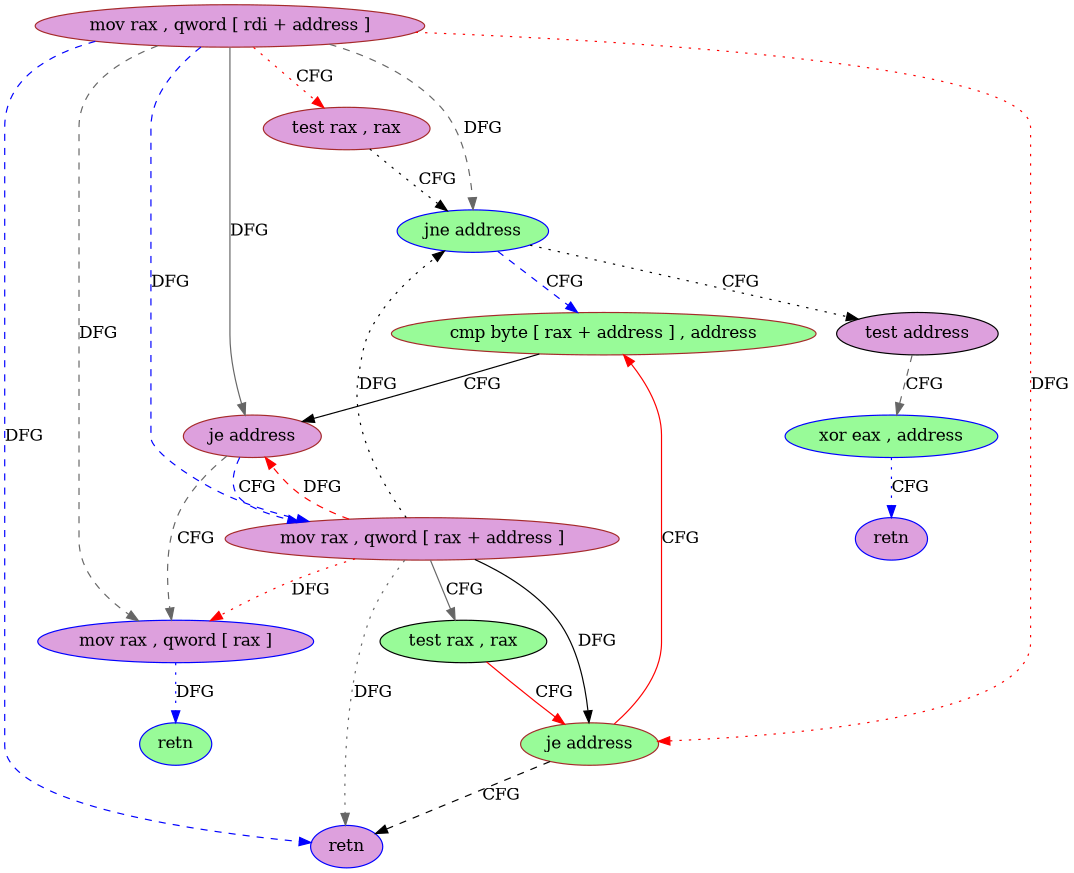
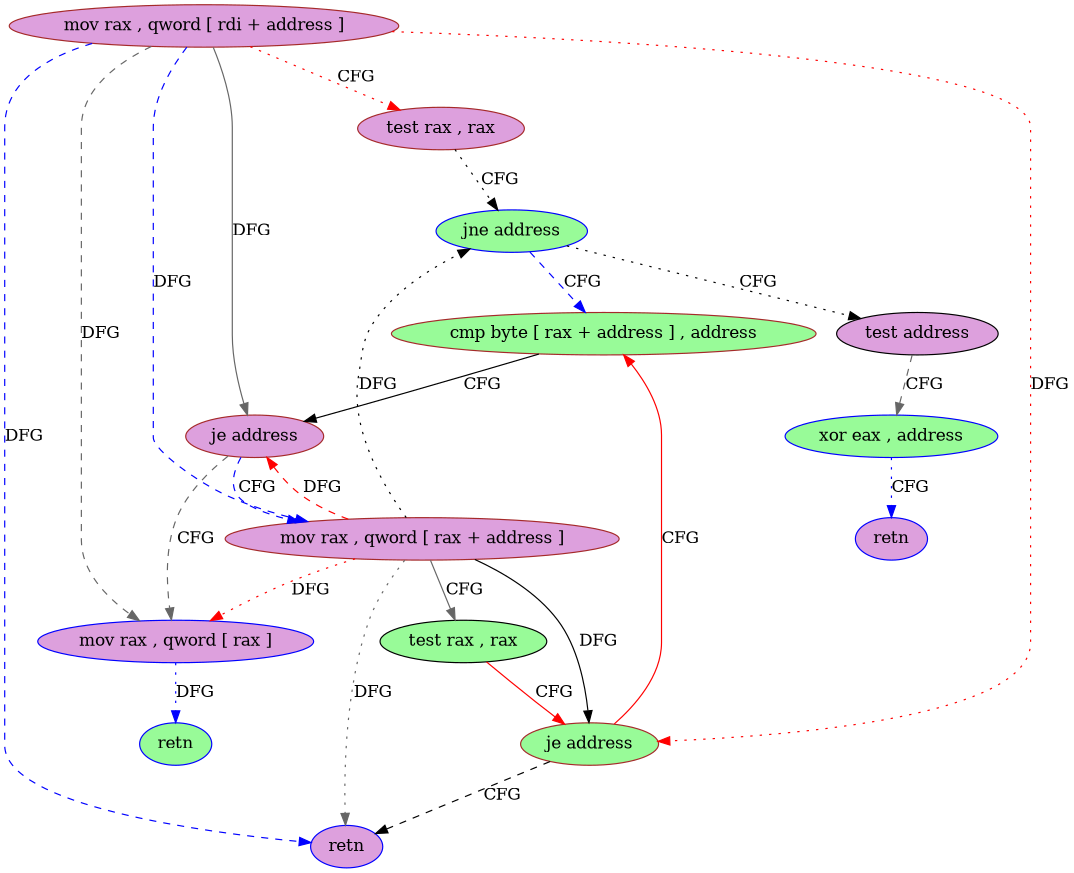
(429, 96) -> none
